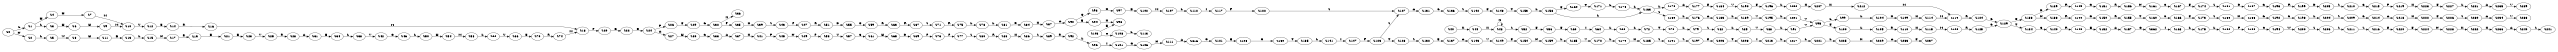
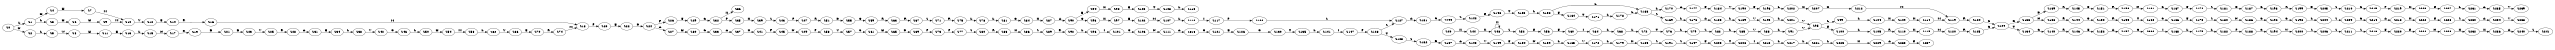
(1106, 28) -> (1127, 9)
